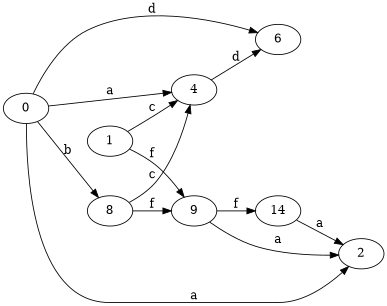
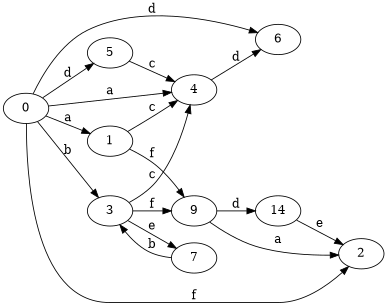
none -> (110, 53)
none -> (64, 123)
(236, 205) -> (236, 205)
(110, 211) -> (110, 211)
(320, 224) -> (320, 224)
none -> (194, 258)
(194, 296) -> (194, 296)
